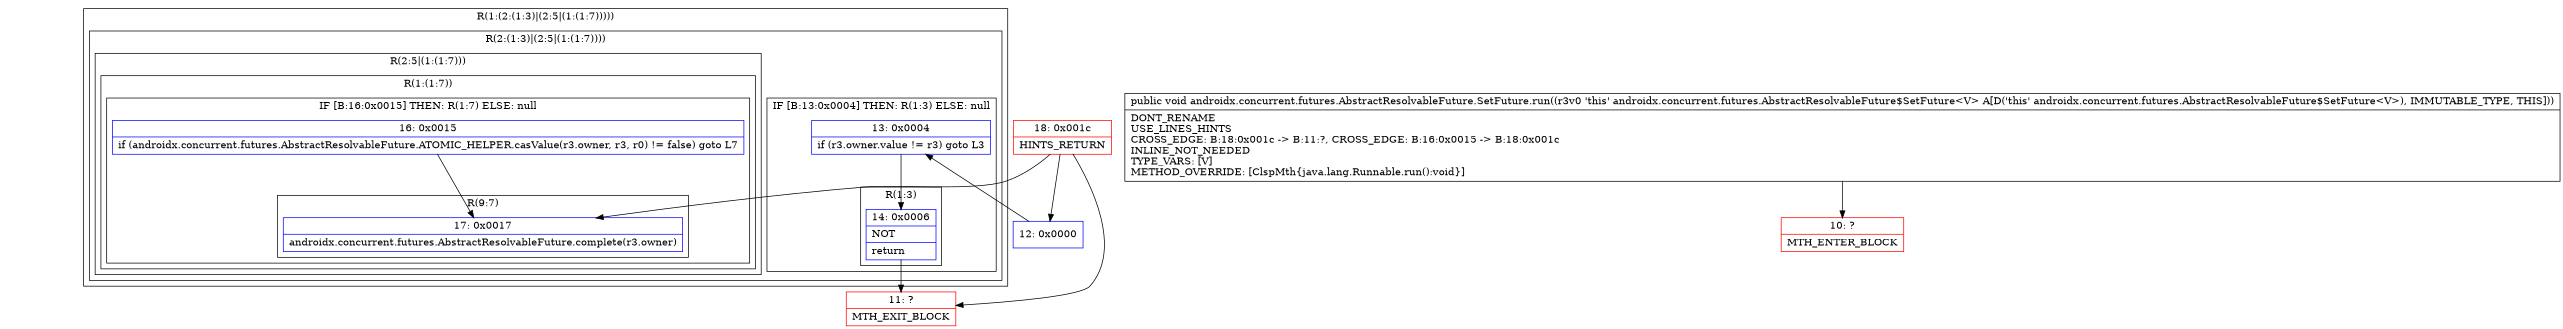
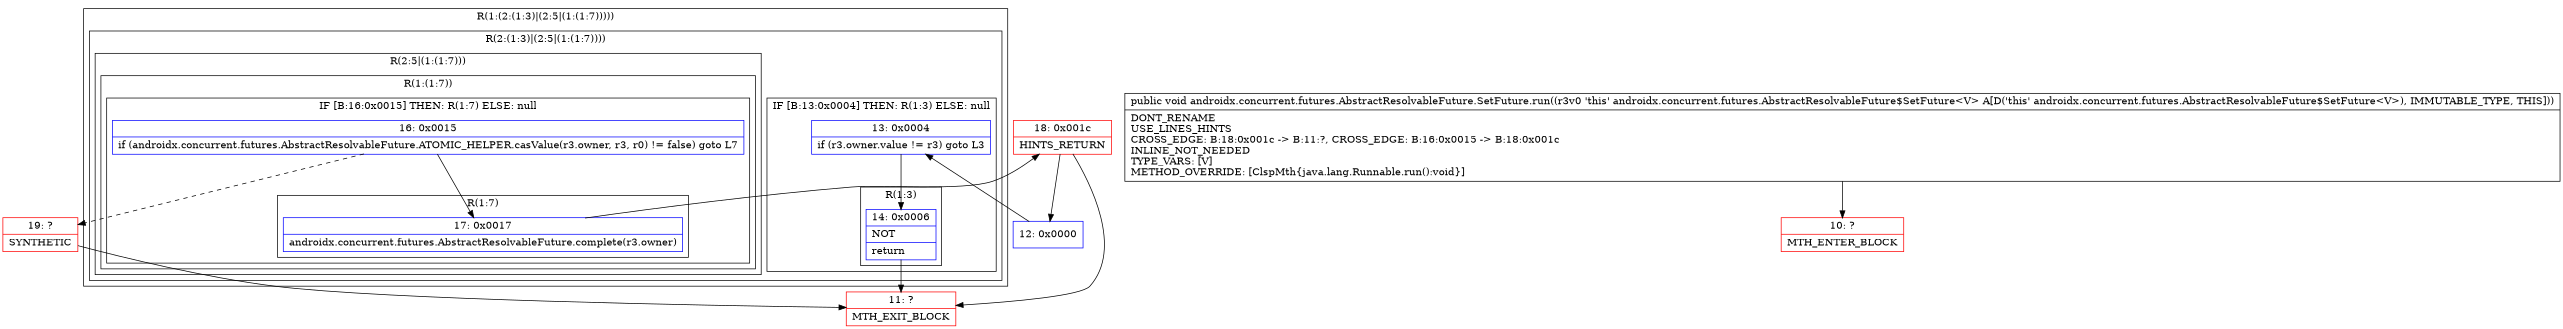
(830, 190) -> (812, 191)
(483, 204) -> (483, 204)
none -> (40, 235)
